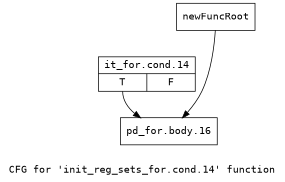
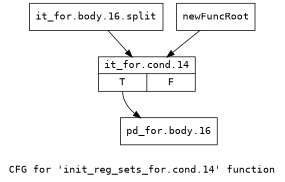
none -> (96, 17)
(208, 74) -> (186, 41)
